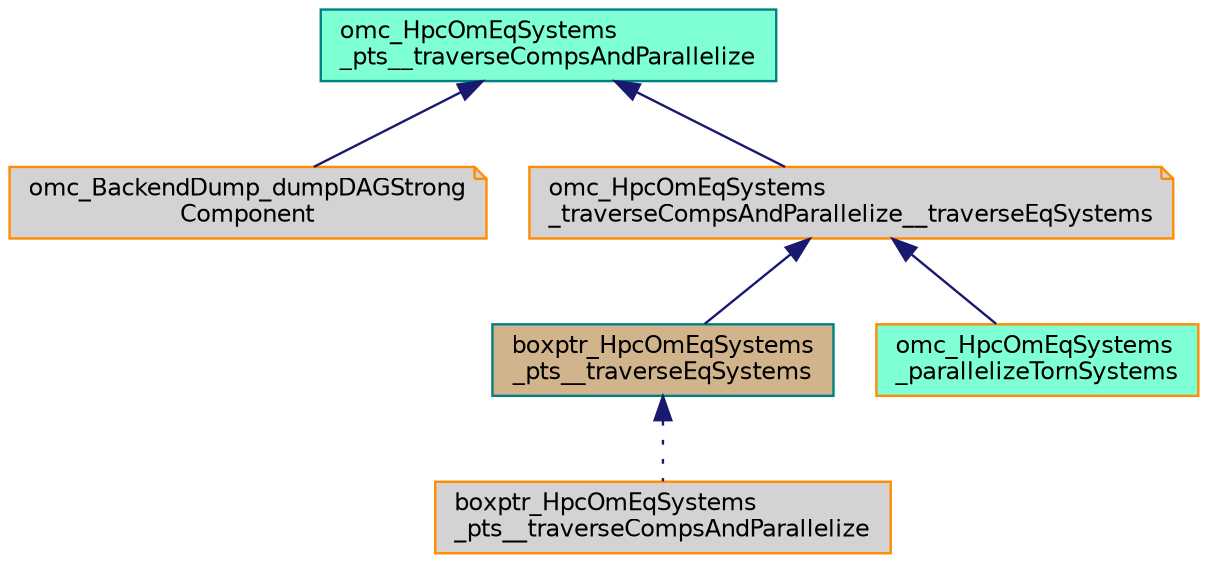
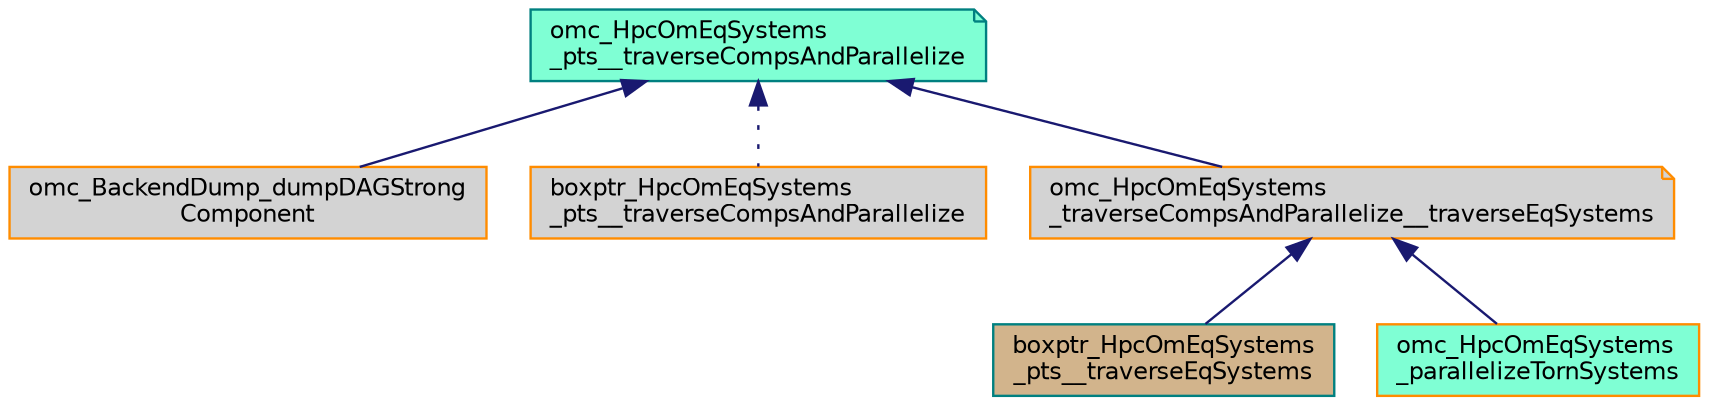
(548, 45) -> (758, 45)
(248, 203) -> (248, 203)
(663, 451) -> (758, 136)
